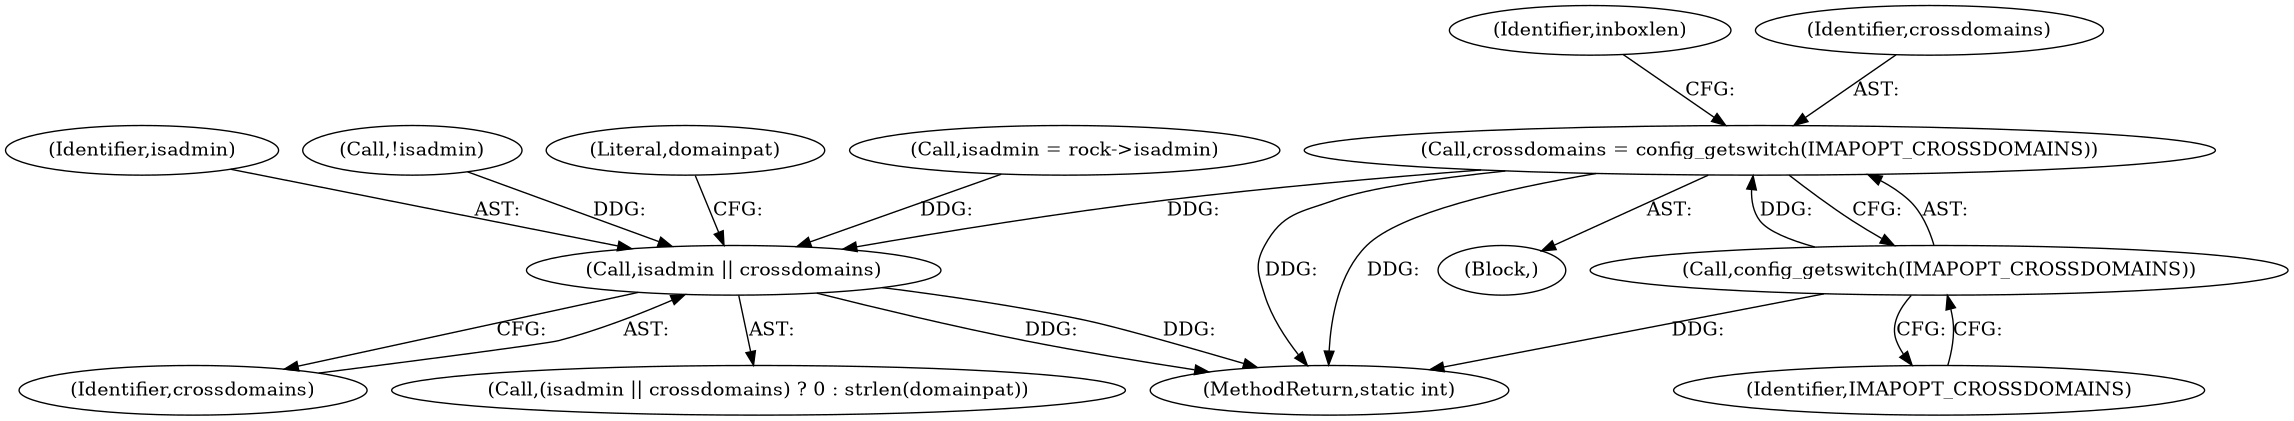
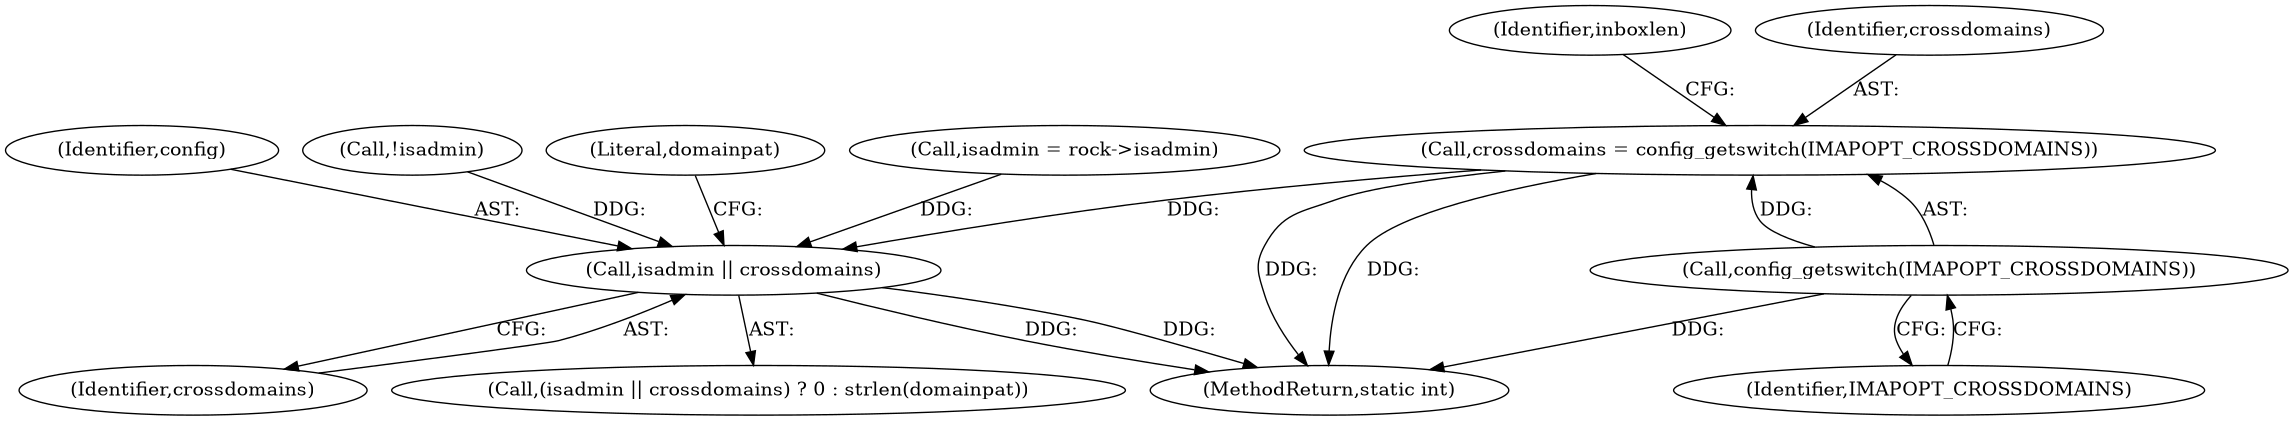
(142, 150) -> (142, 150)
(1834, 209) -> none
(1502, 270) -> none
